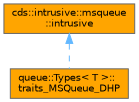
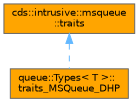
(69, 19) -> (69, 19)
